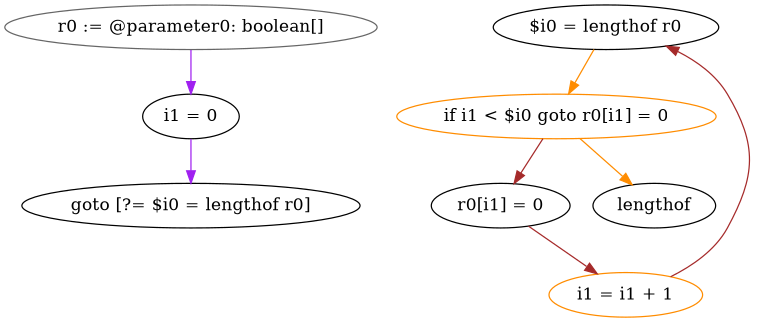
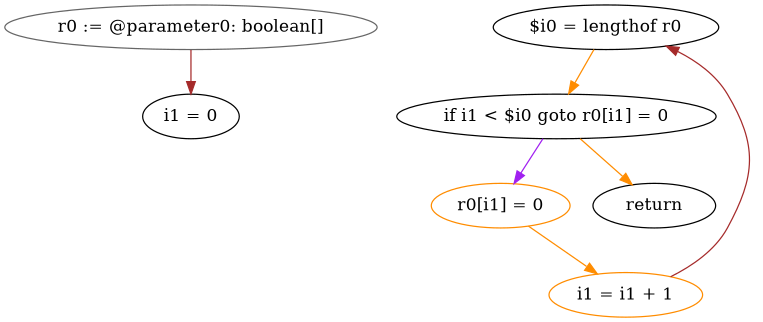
(191, 66) -> (191, 66)
(556, 116) -> (556, 116)
(532, 156) -> (532, 156)
(191, 206) -> none
(501, 206) -> (501, 206)
(654, 206) -> (654, 206)
(558, 246) -> (558, 246)
